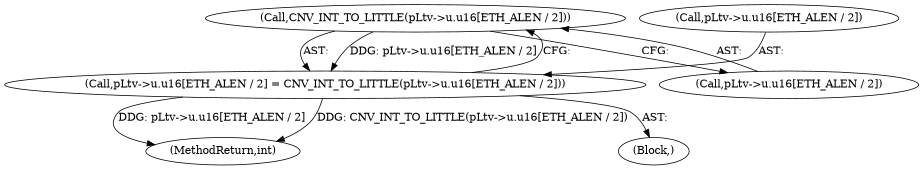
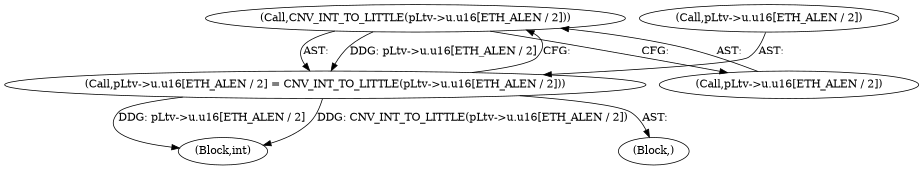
(223, 151) -> (223, 151)
